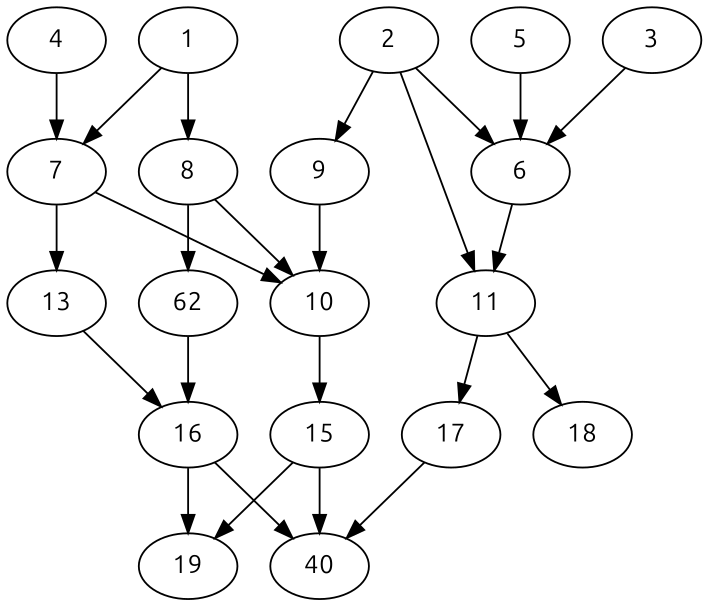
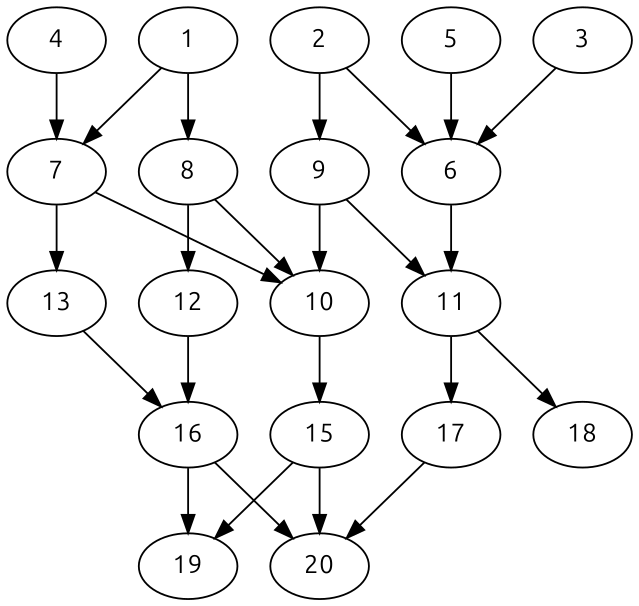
(434, 163) -> (379, 231)
(188, 303) -> (188, 303)
(320, 566) -> (320, 566)
